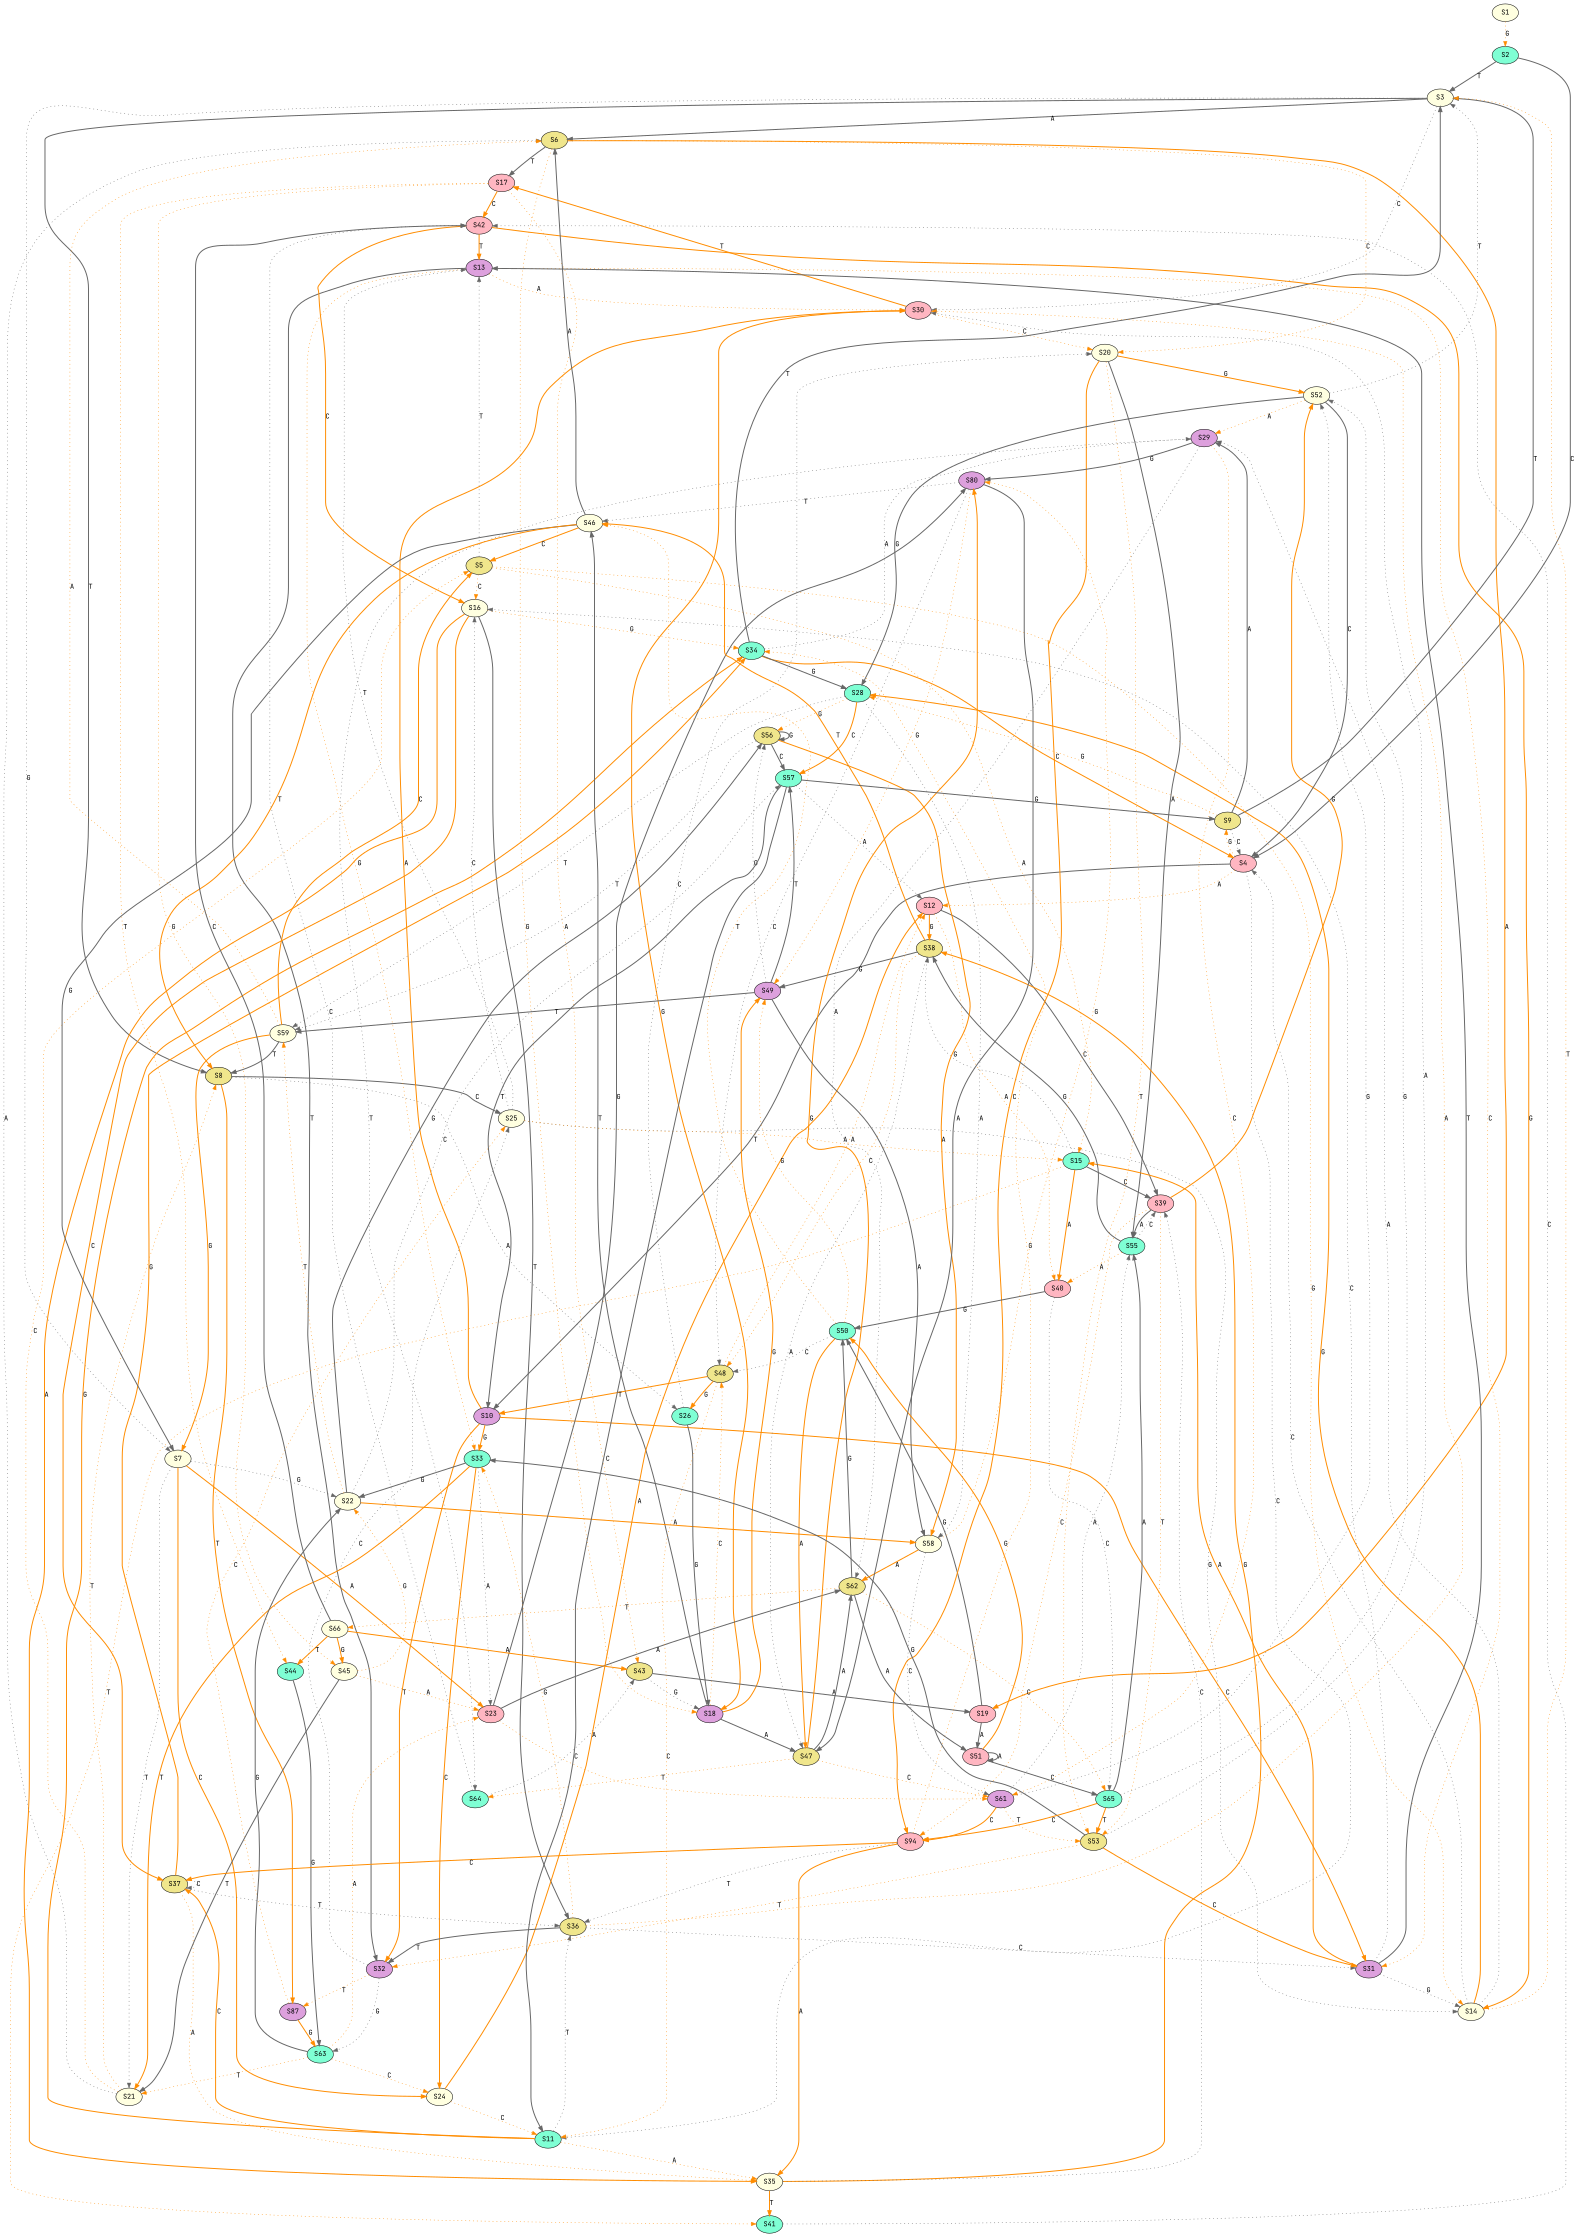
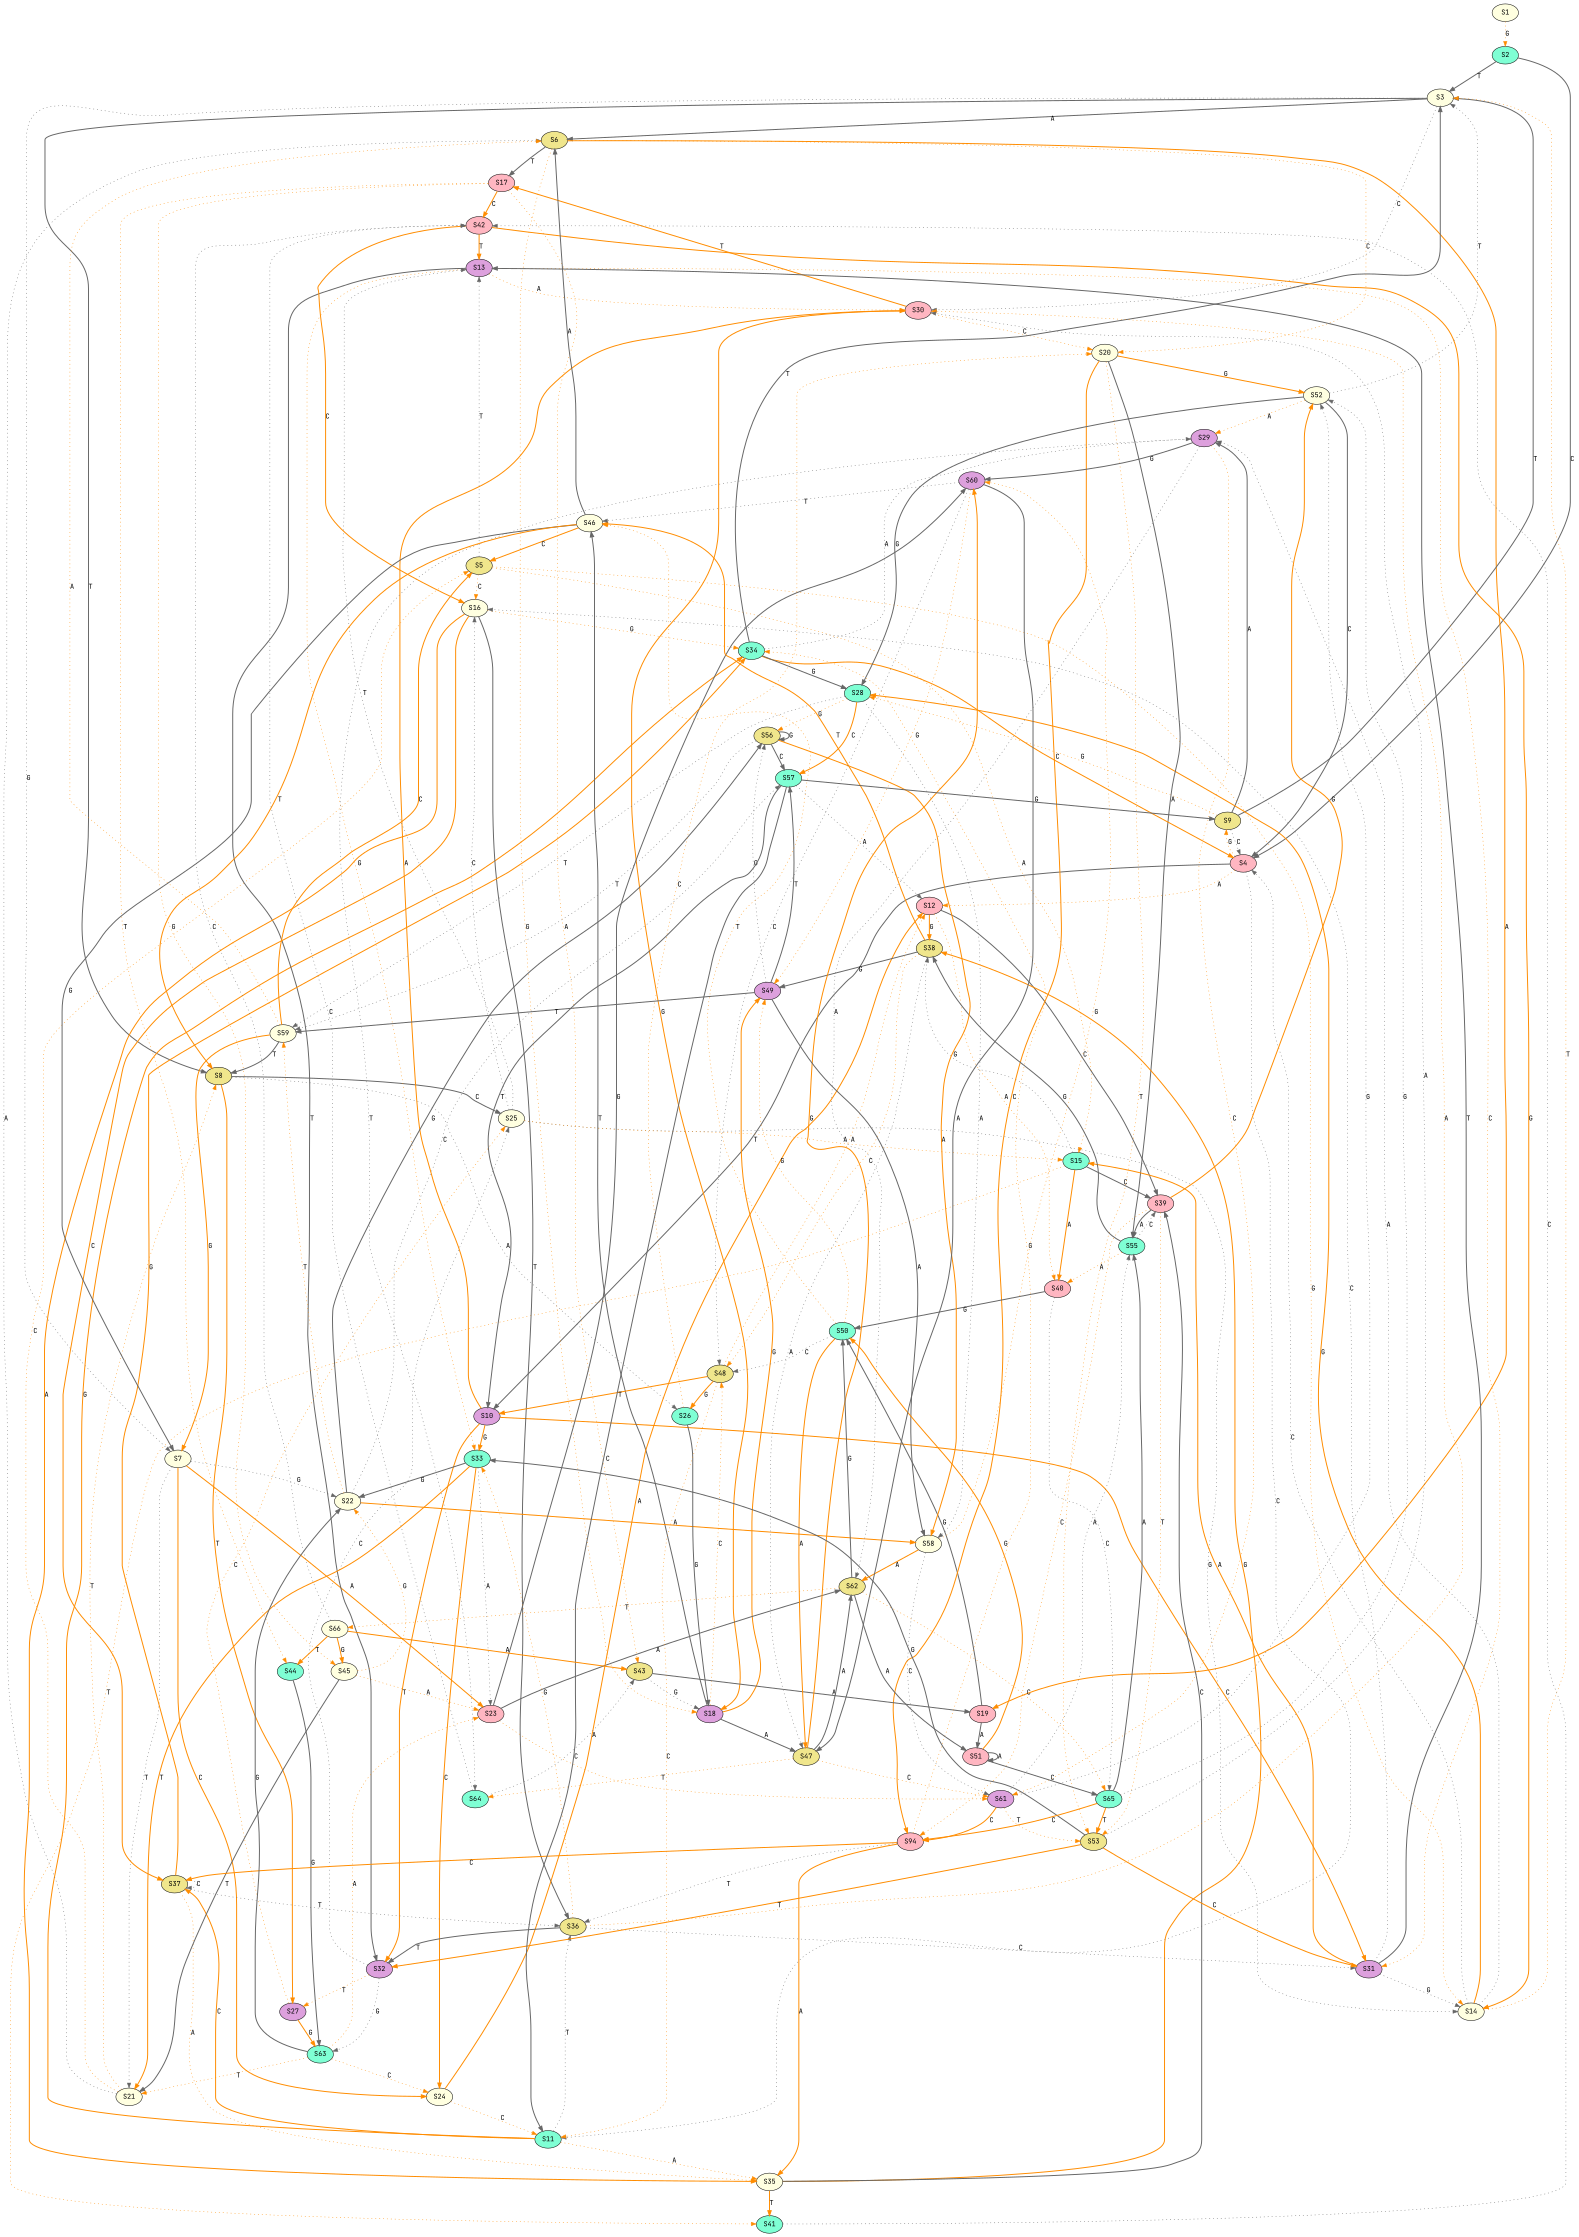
(972, 481) -> (972, 481)
(714, 740) -> (714, 740)
(196, 815) -> (196, 815)
(1202, 1859) -> (1202, 1859)
(740, 1909) -> (740, 1909)
(293, 2012) -> (293, 2012)
